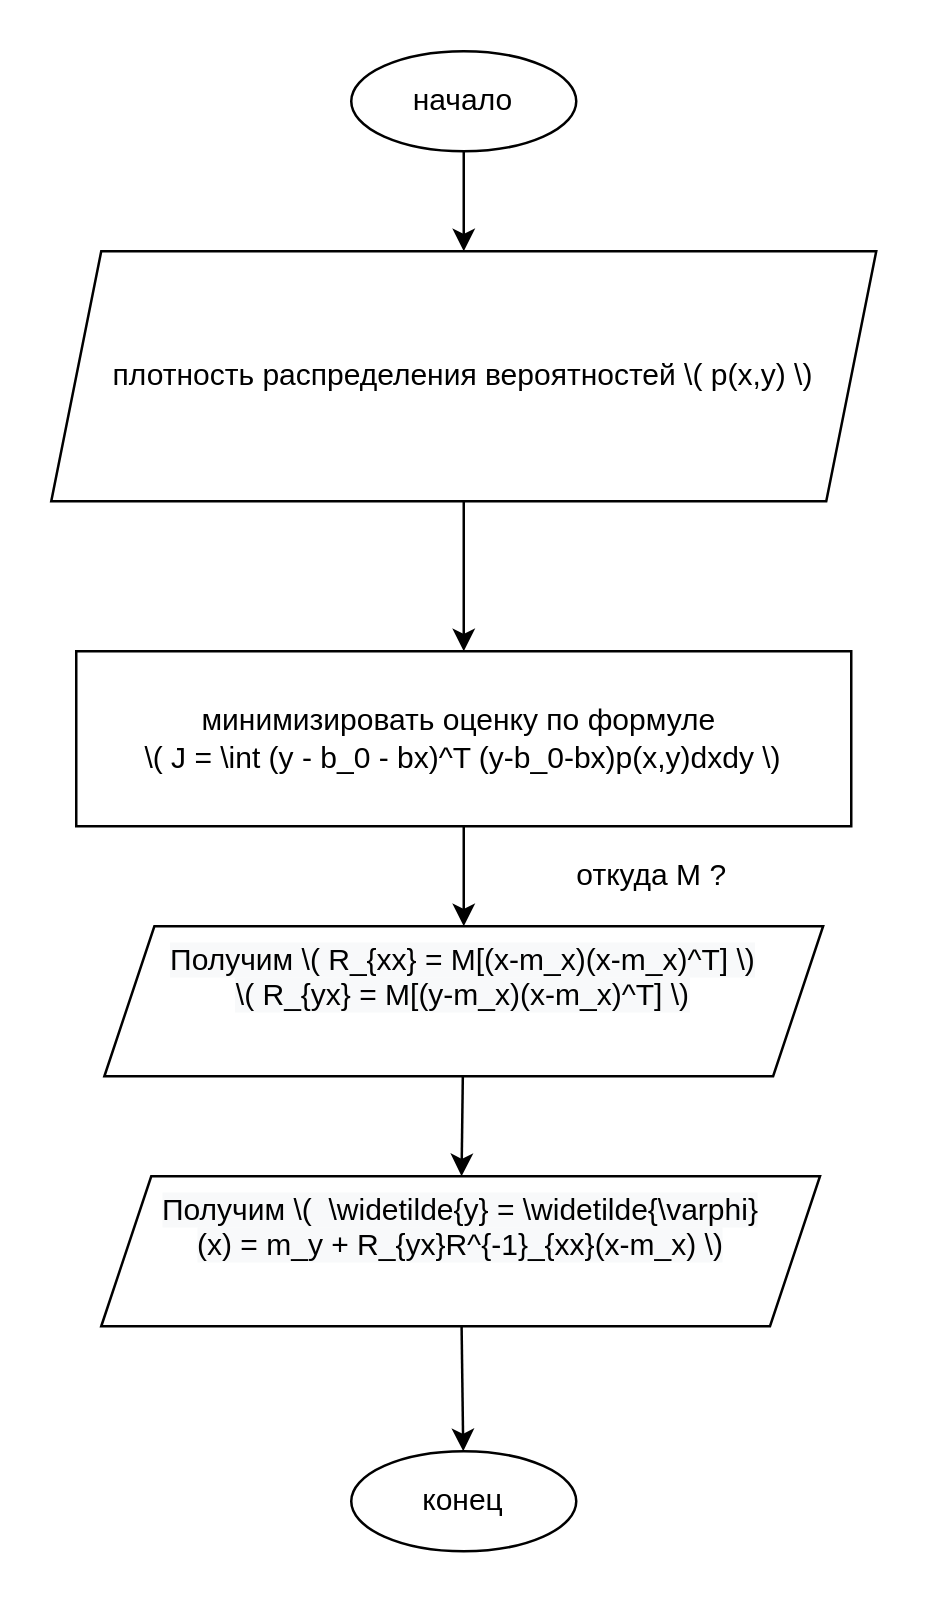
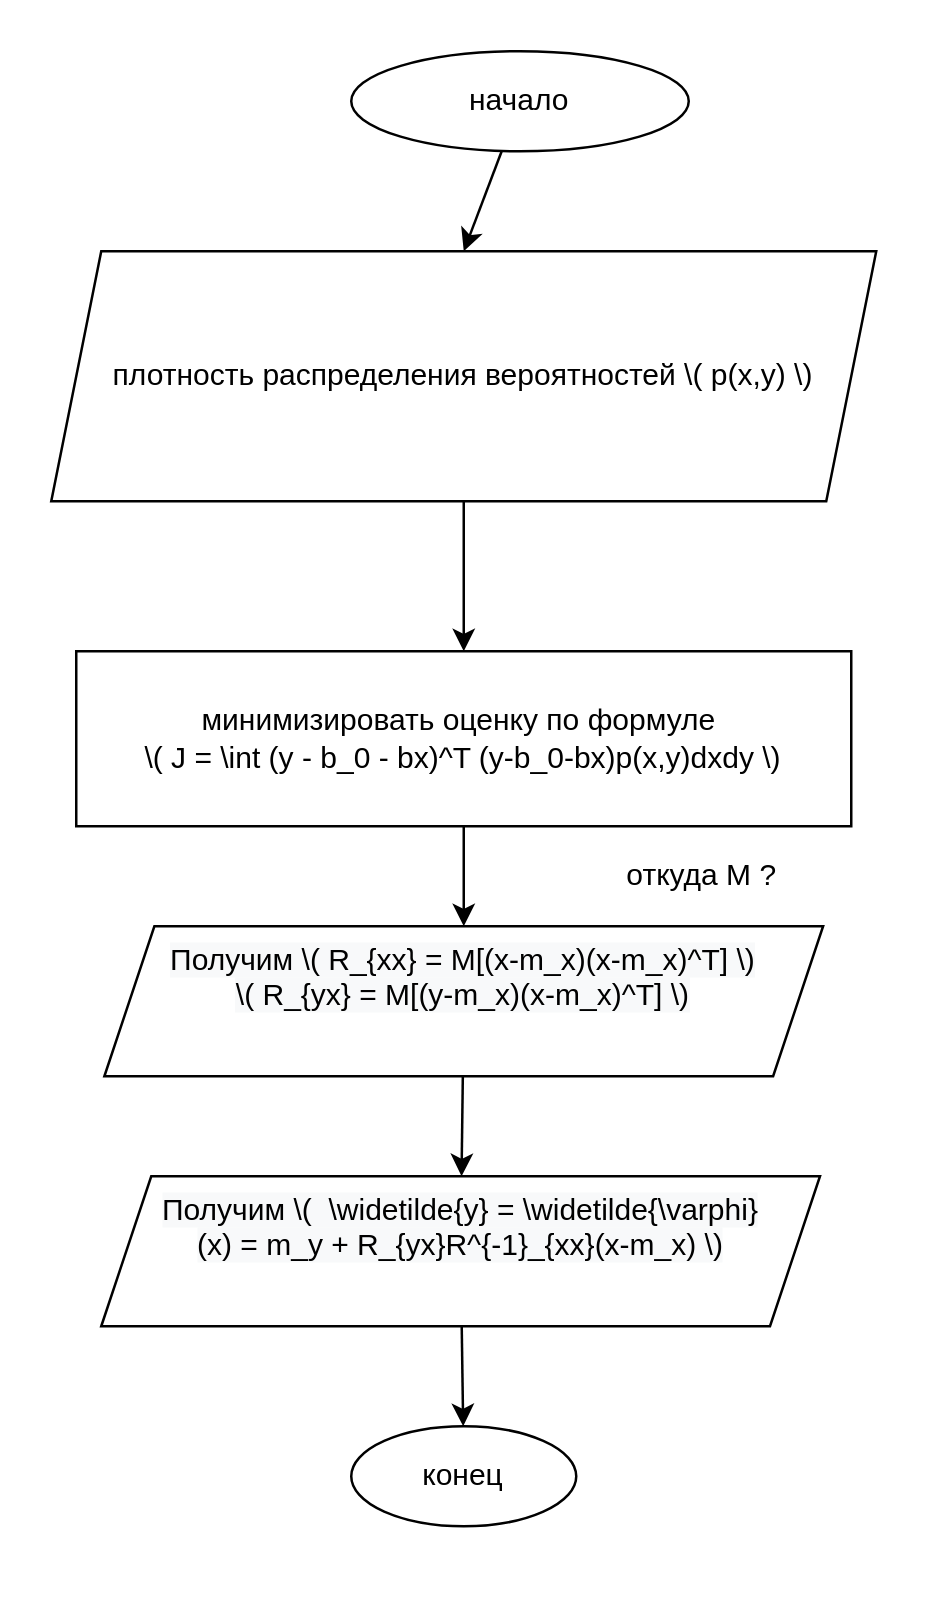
(464, 101) -> (520, 101)
(651, 876) -> (701, 876)
(464, 1501) -> (464, 1476)
